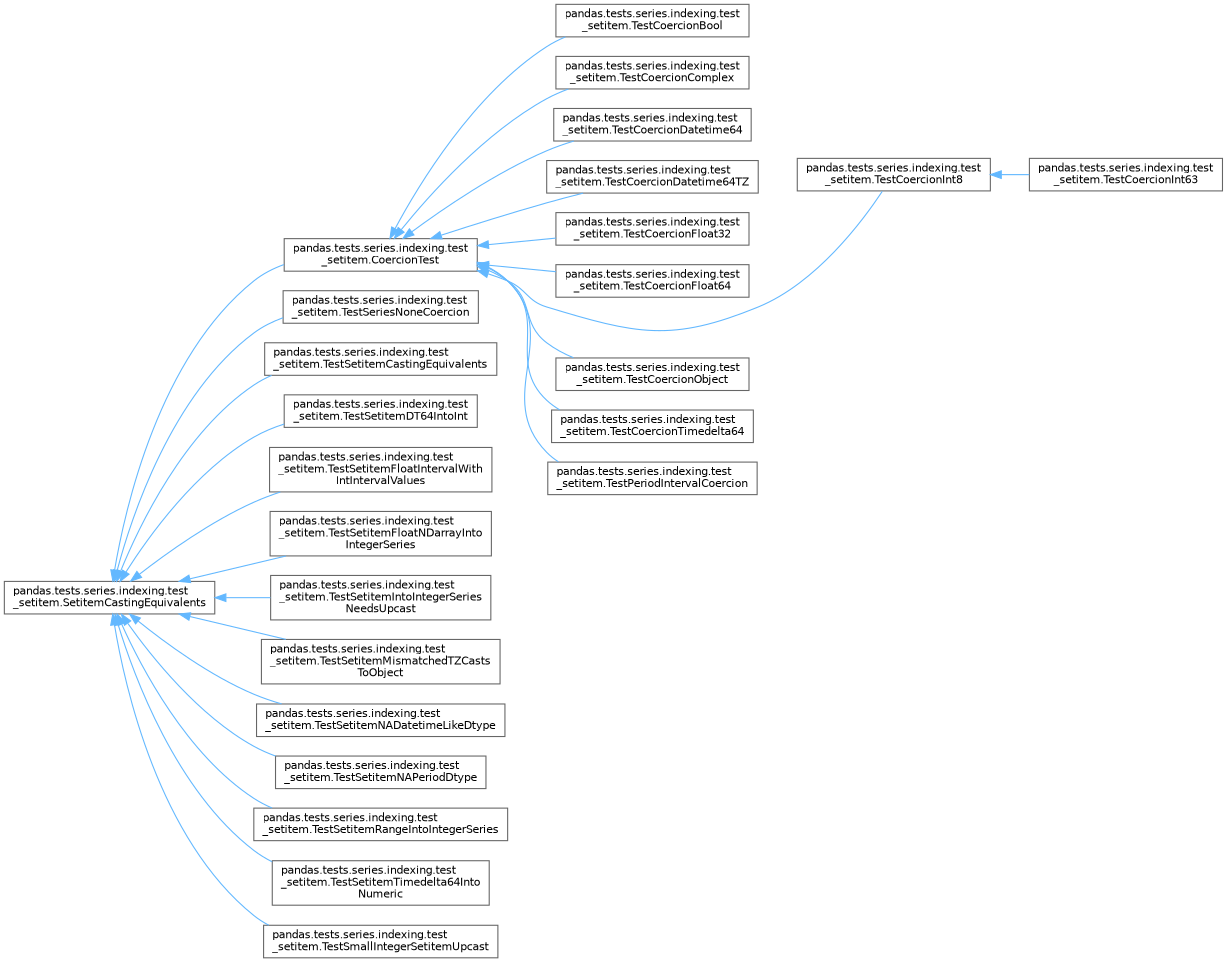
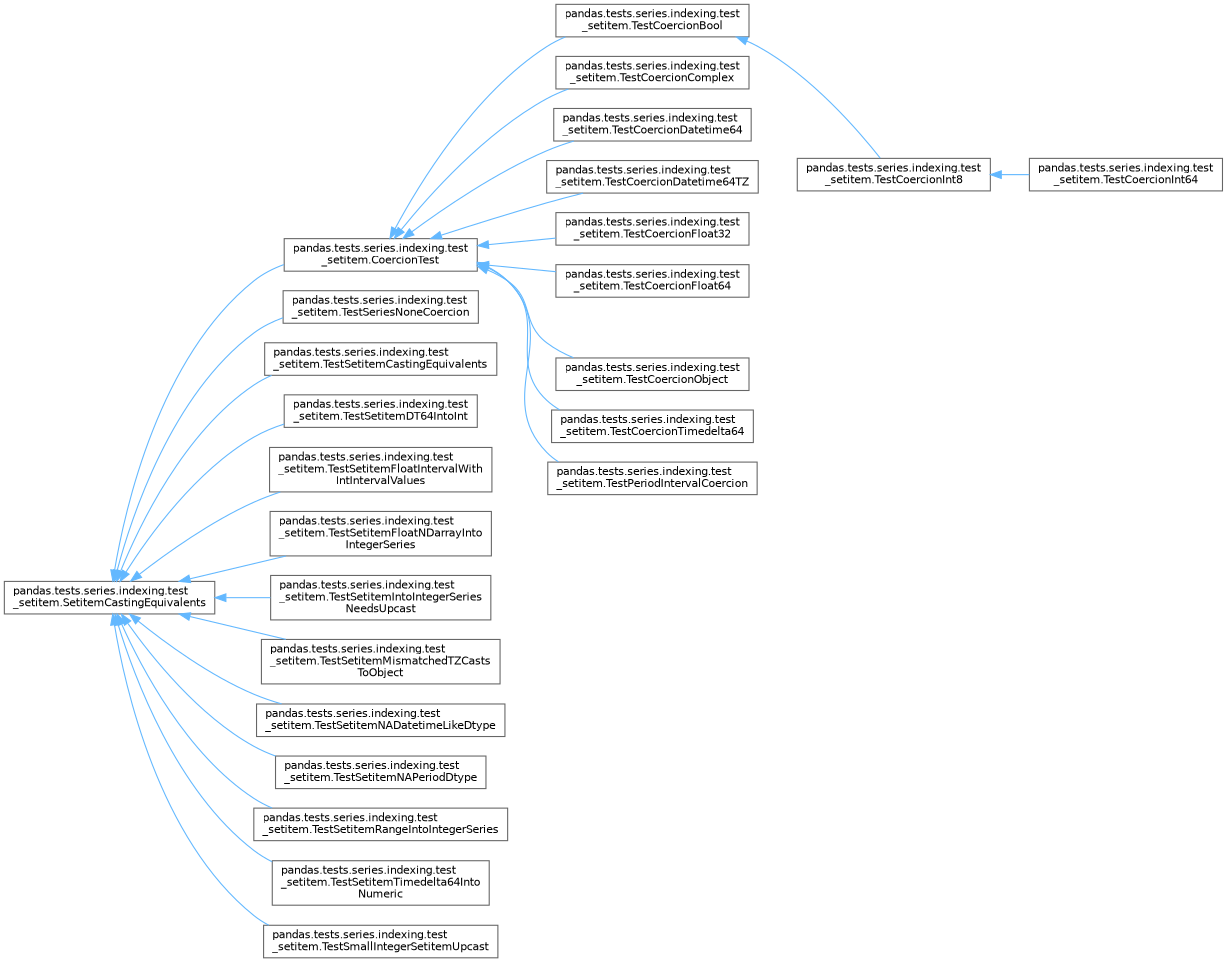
(1126, 175) -> (1126, 175)
(704, 325) -> (820, 92)
